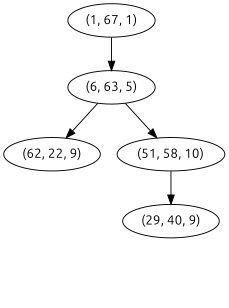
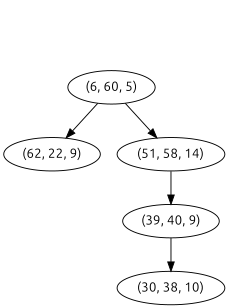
(112, 20) -> none
(112, 87) -> (112, 87)
(171, 154) -> (171, 154)
(171, 221) -> (171, 221)
none -> (171, 288)
